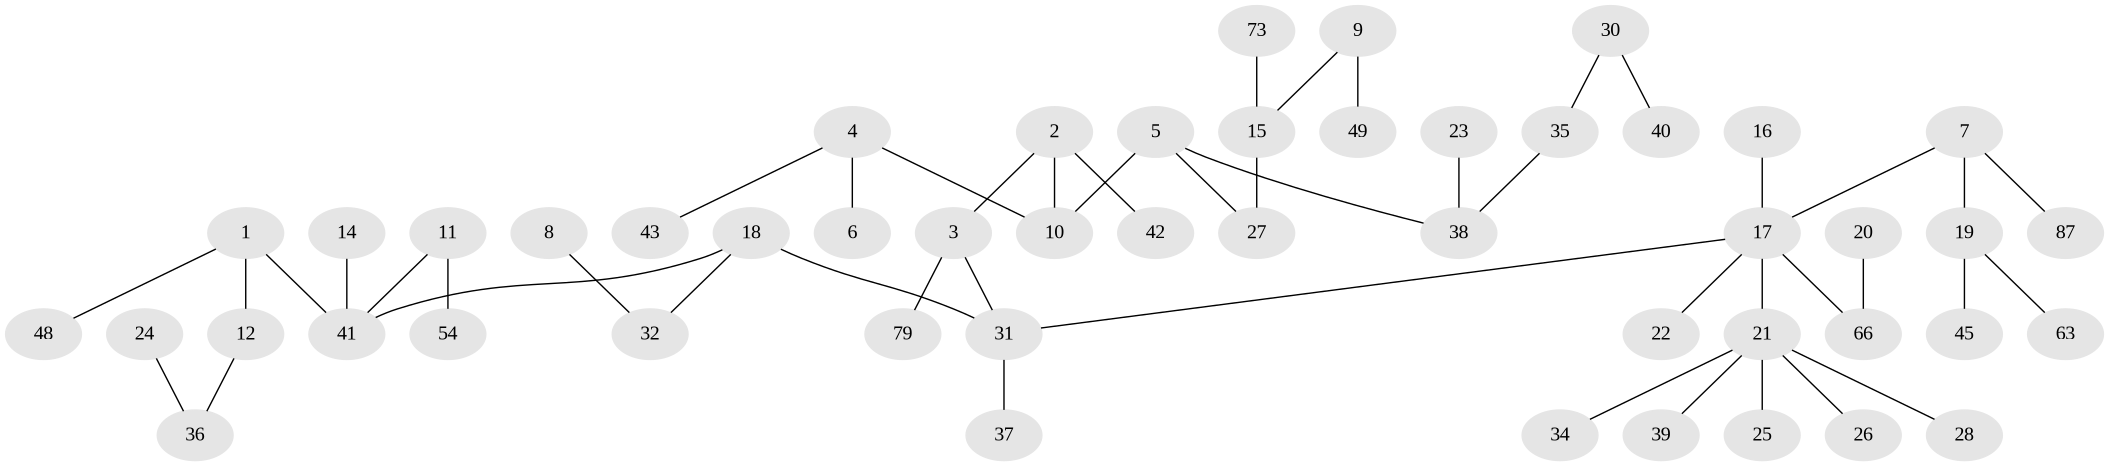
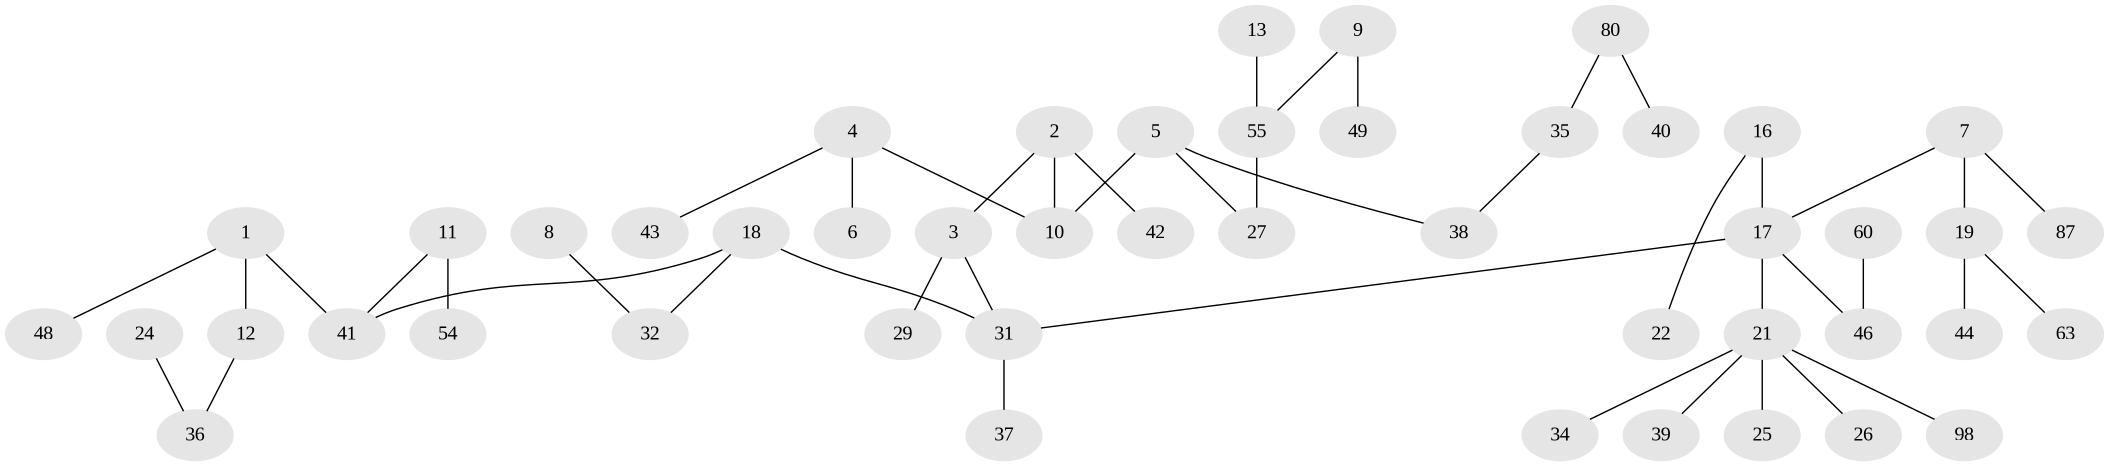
(1257, 31) -> (1257, 31)
(1611, 31) -> (1611, 31)
(1257, 132) -> (1257, 132)
(1459, 132) -> none
(347, 233) -> none
(1863, 233) -> (1863, 233)
(1712, 284) -> (1701, 229)
(903, 334) -> (903, 334)
(1863, 334) -> (1863, 334)
(1964, 334) -> (1964, 334)
(1964, 435) -> (1964, 435)
